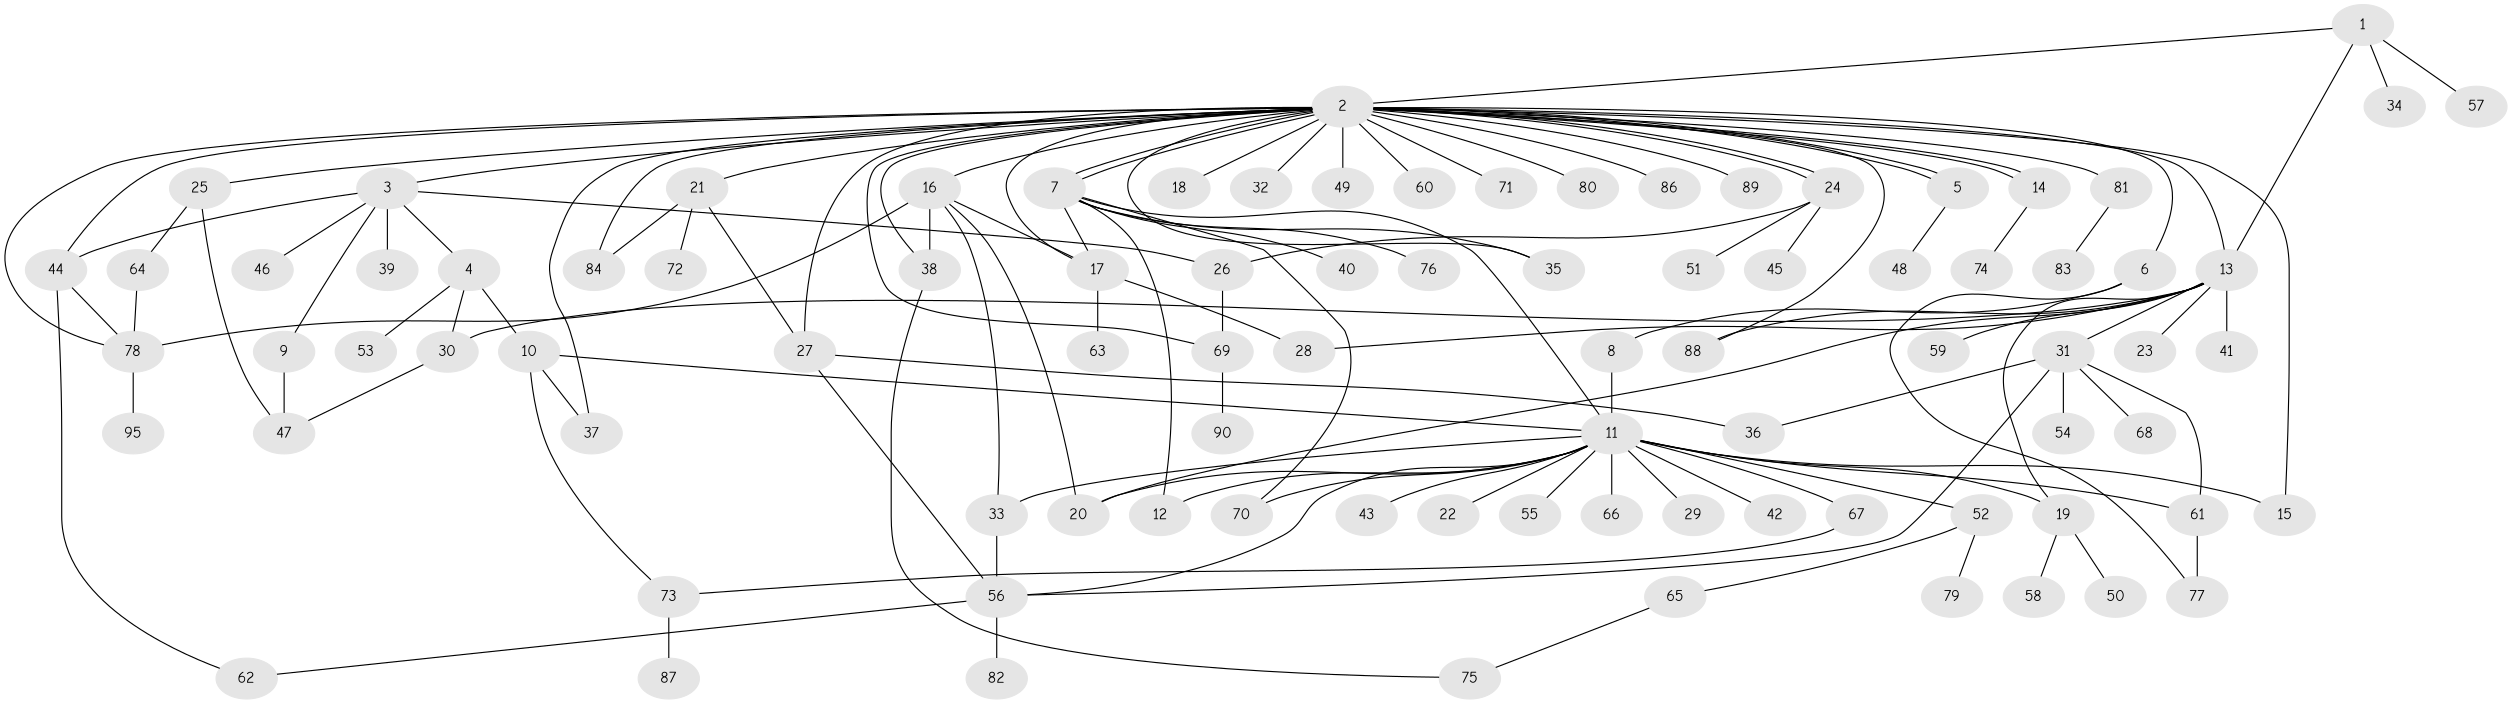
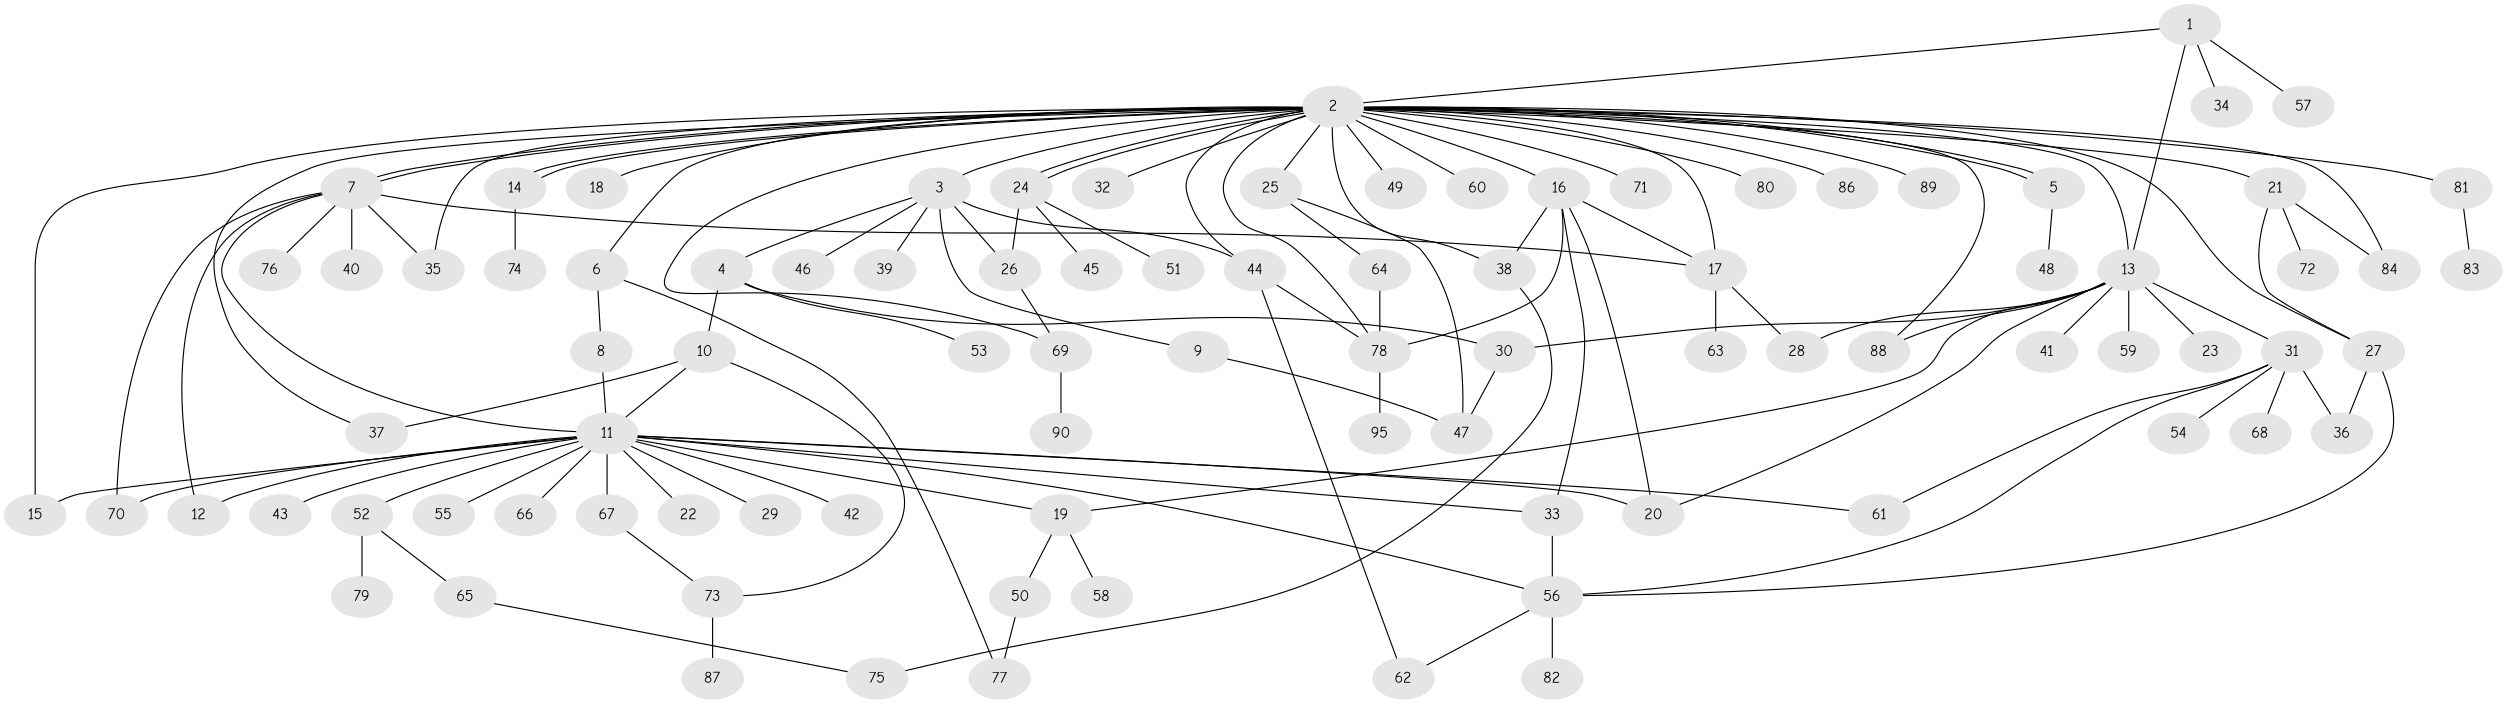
(2197, 556) -> (1010, 638)
